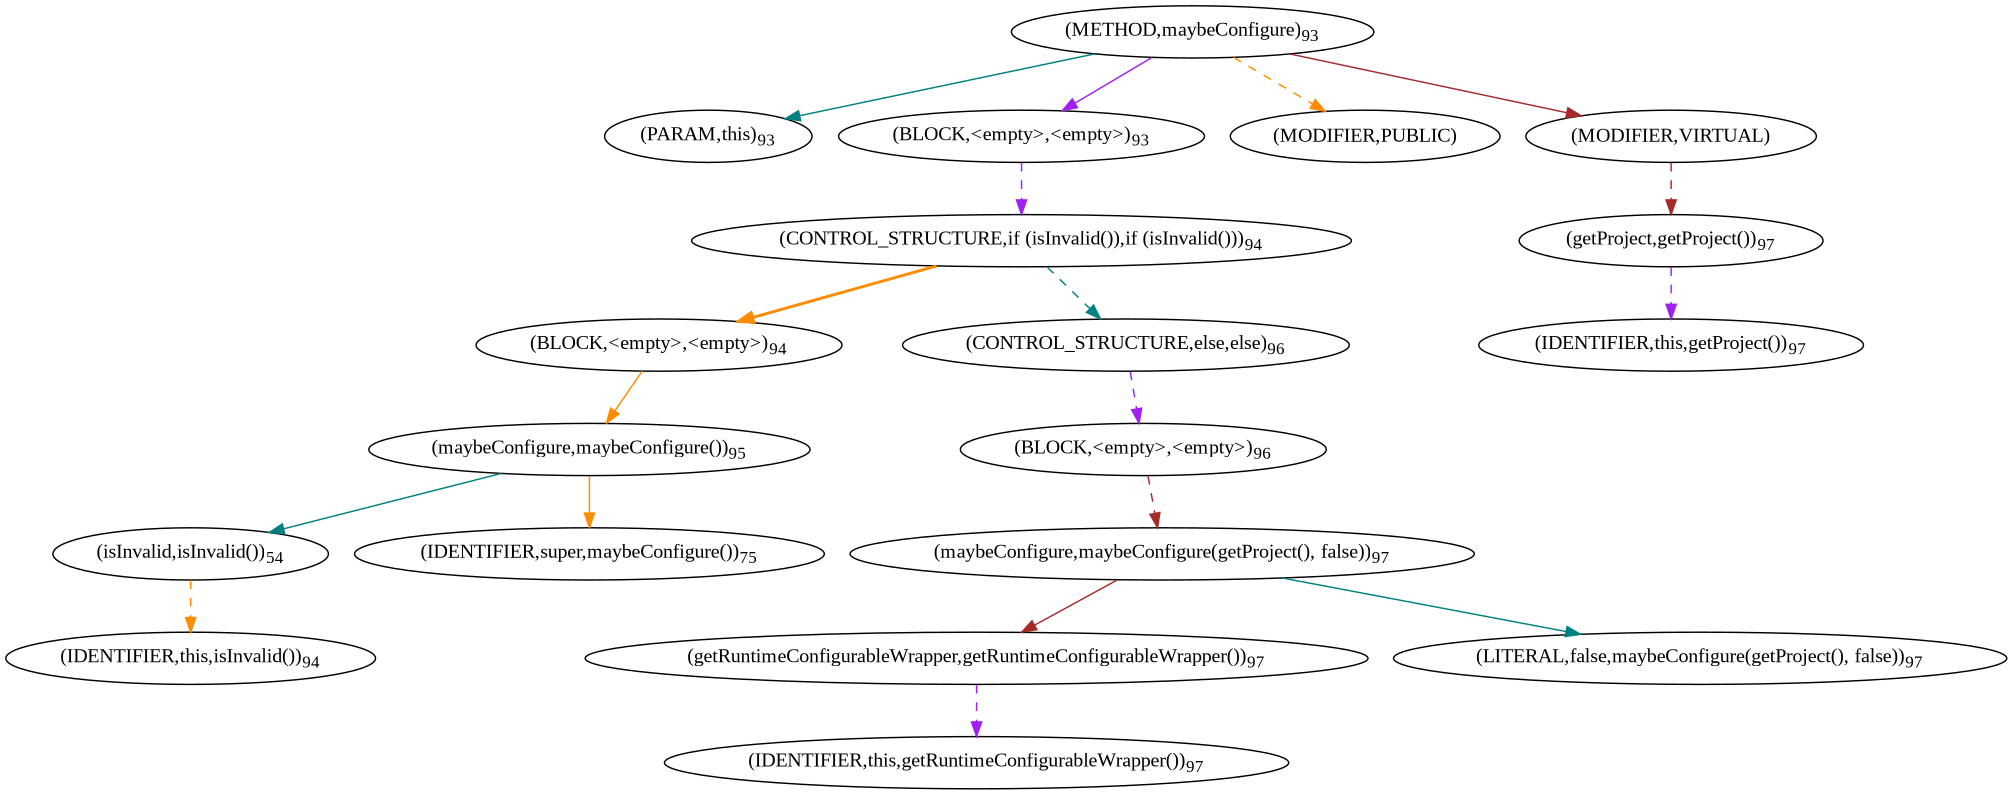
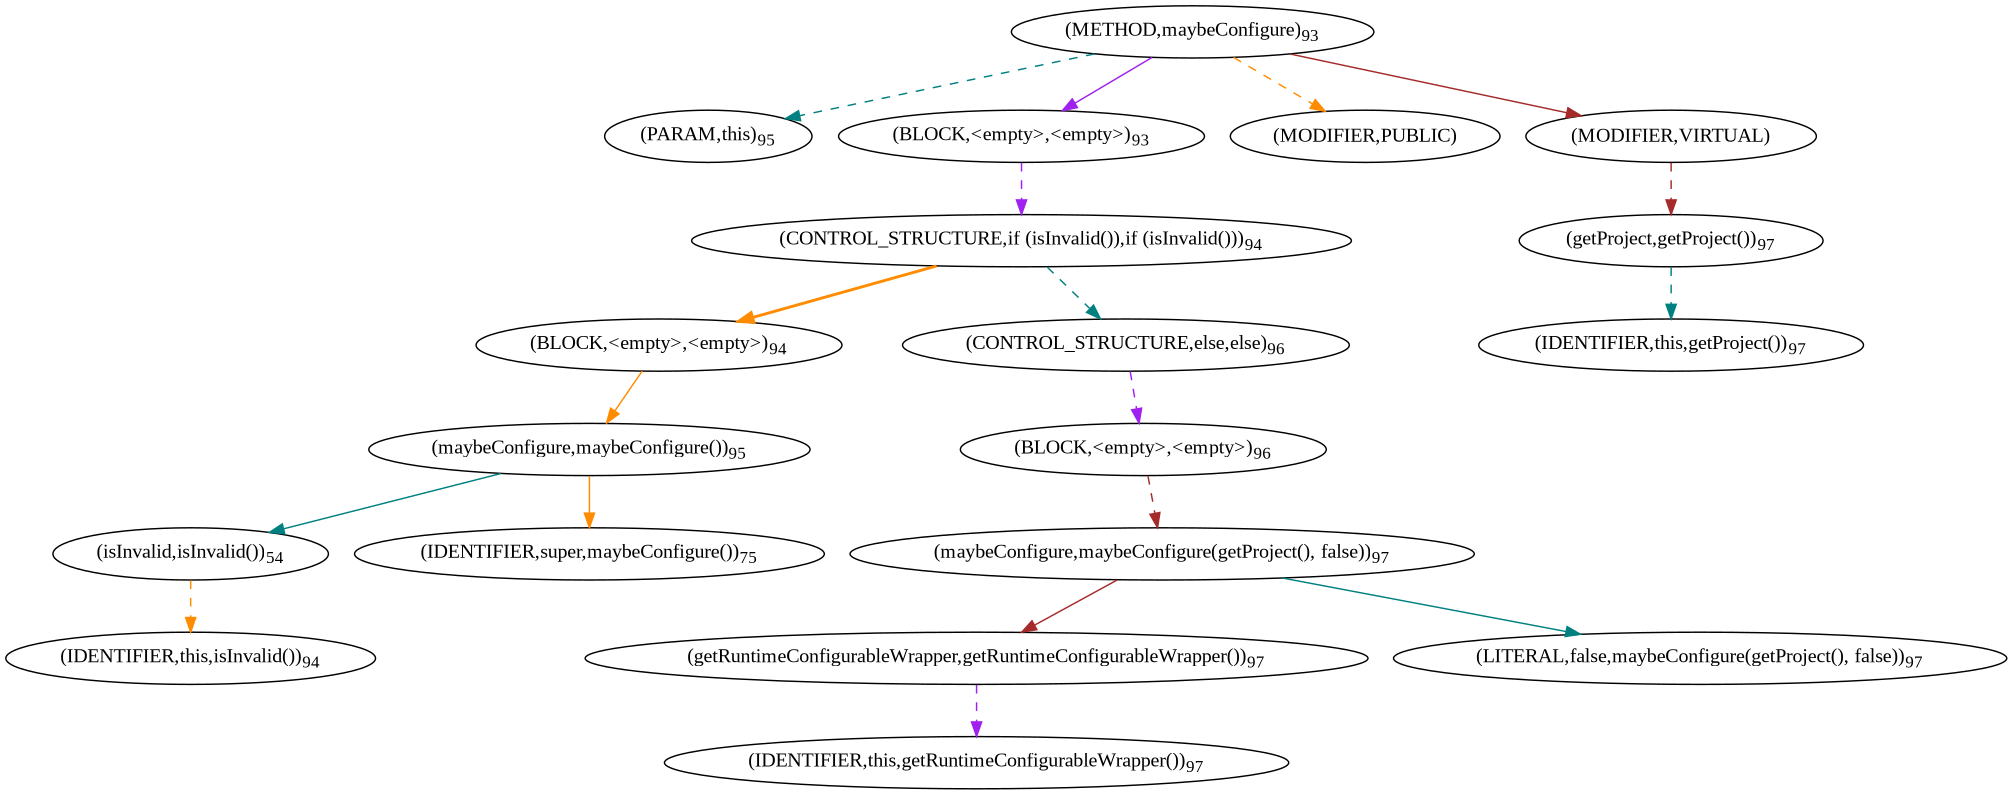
(947, 85) -> (947, 85)
(767, 134) -> (767, 134)
(1671, 286) -> (1671, 286)
